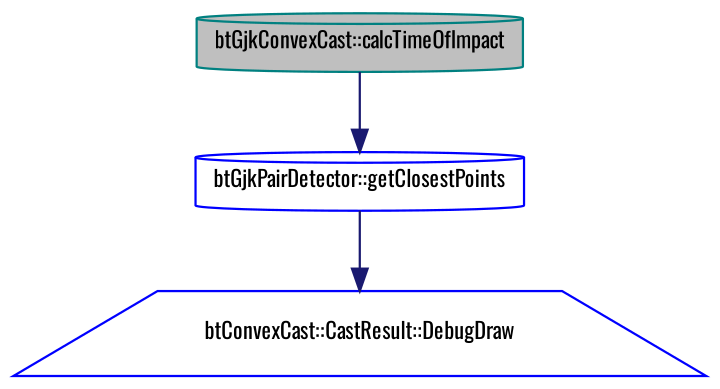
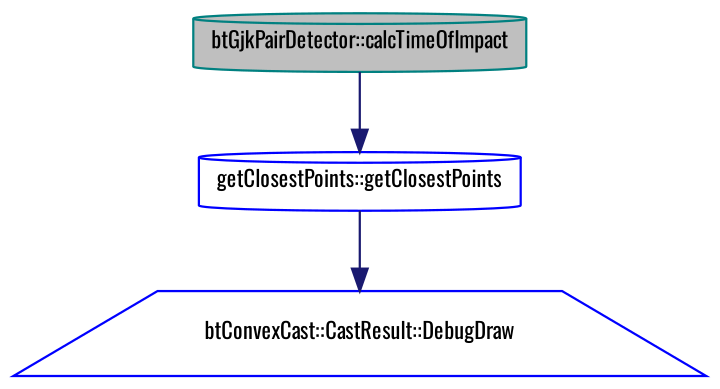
(360, 43) -> (360, 43)
(360, 181) -> (360, 181)
